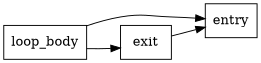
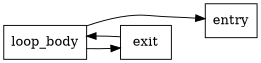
(184, 33) -> (108, 36)
